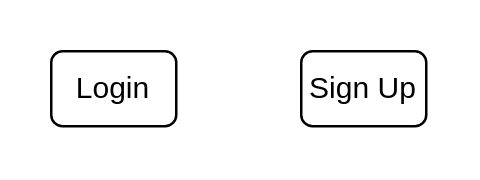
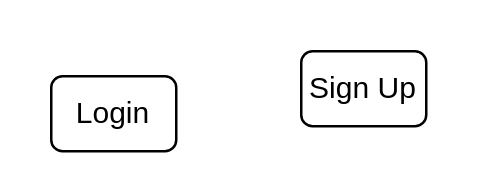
(114, 89) -> (114, 114)
